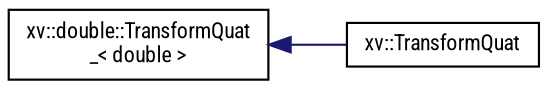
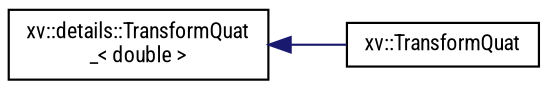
(139, 45) -> (139, 45)
